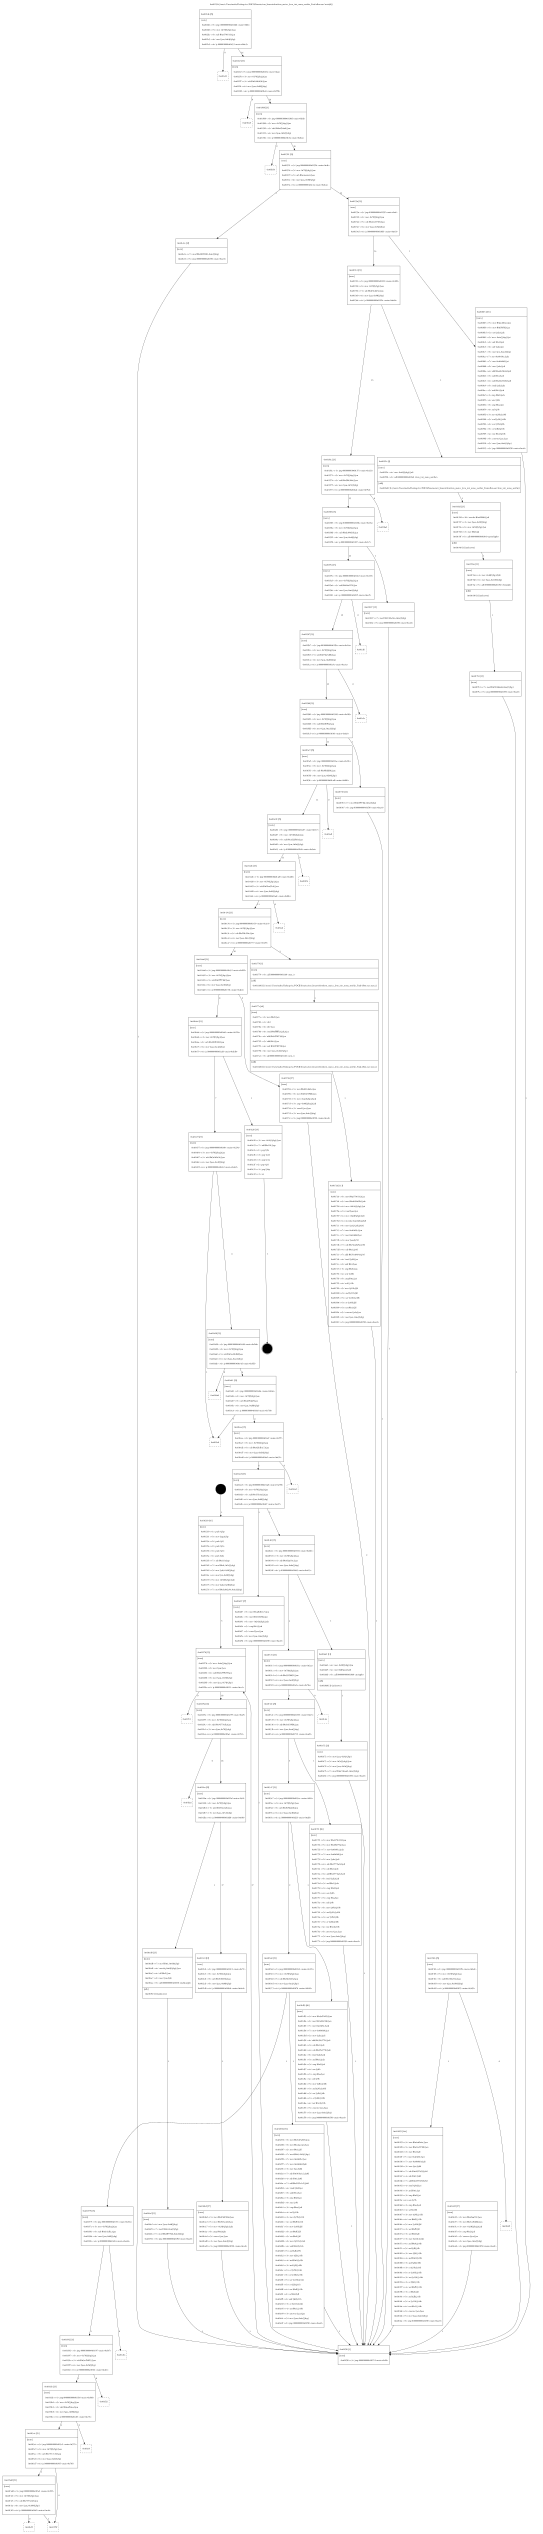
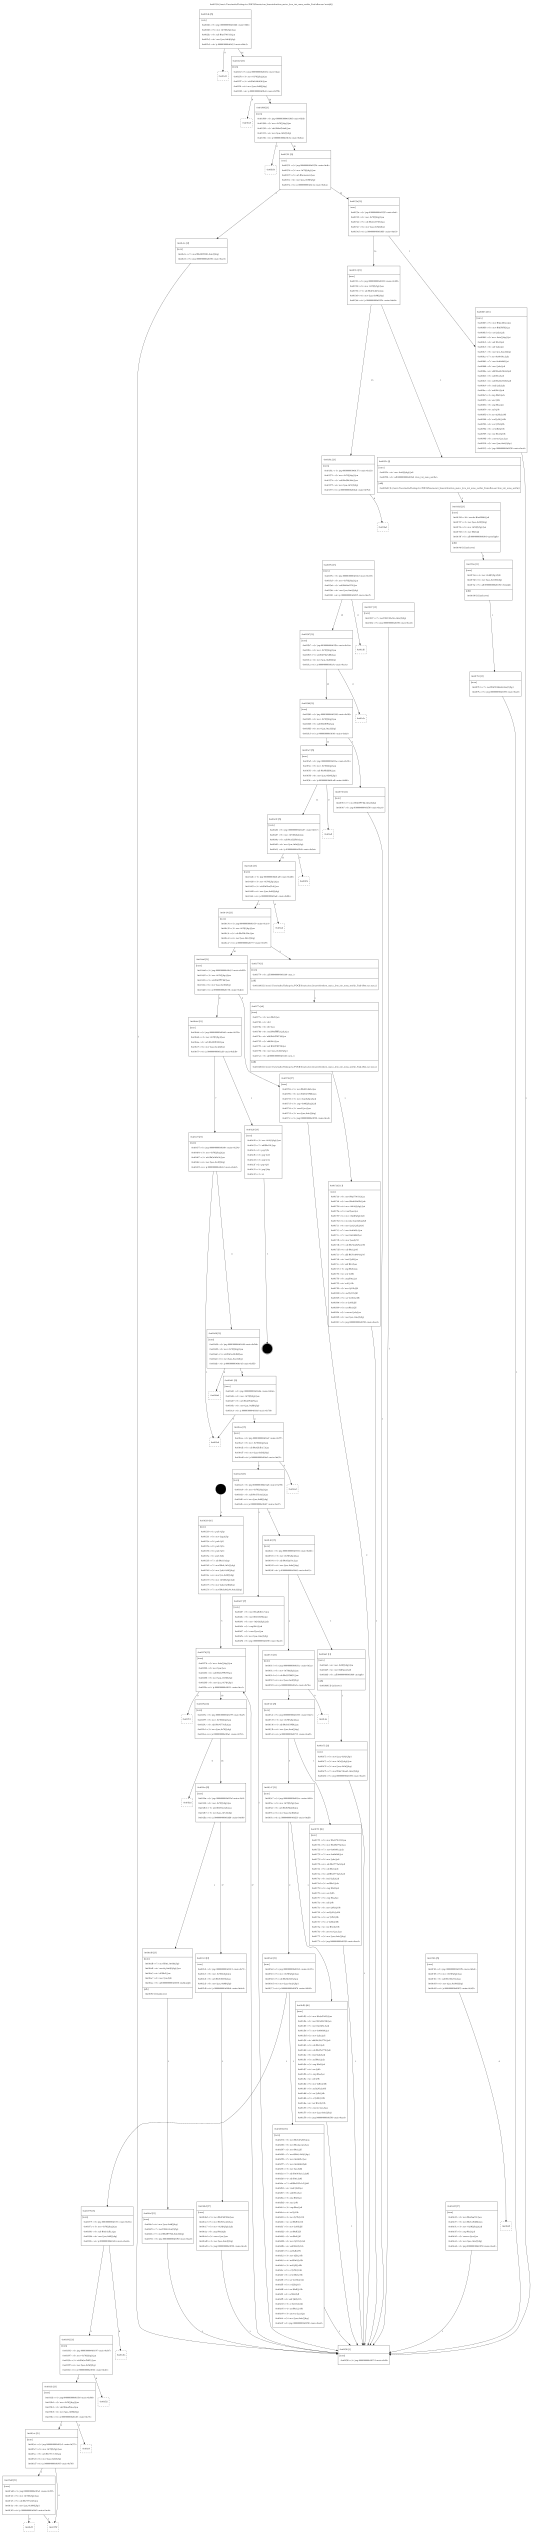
(348, 527) -> none
(417, 2226) -> none
